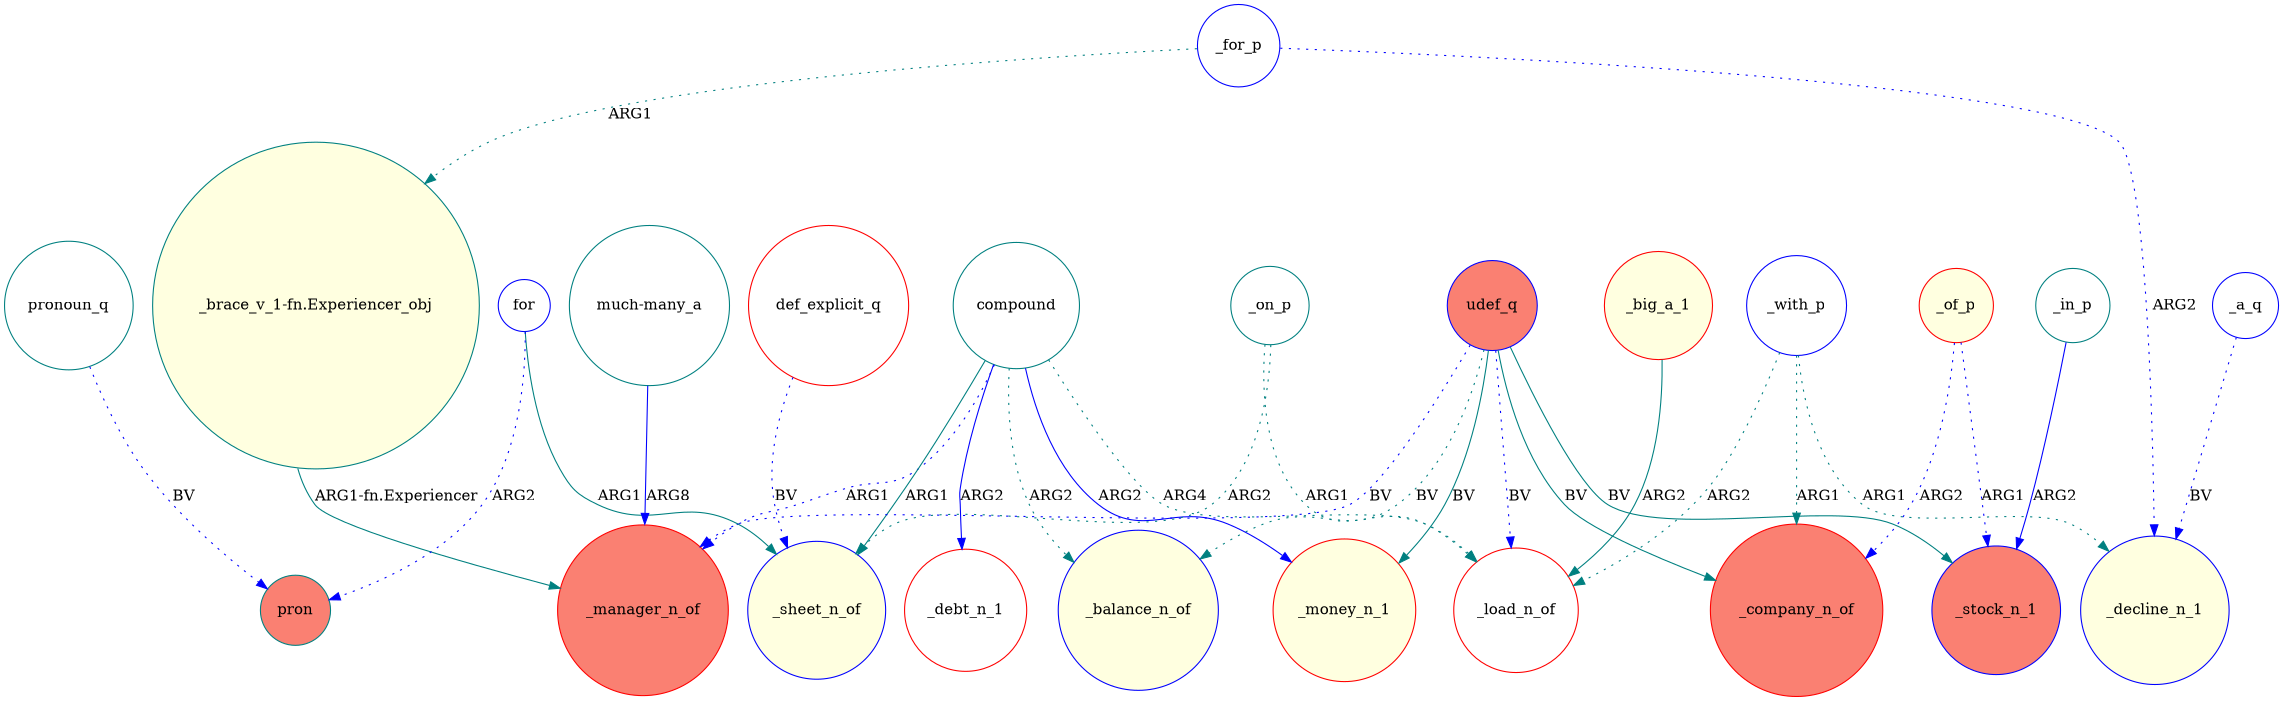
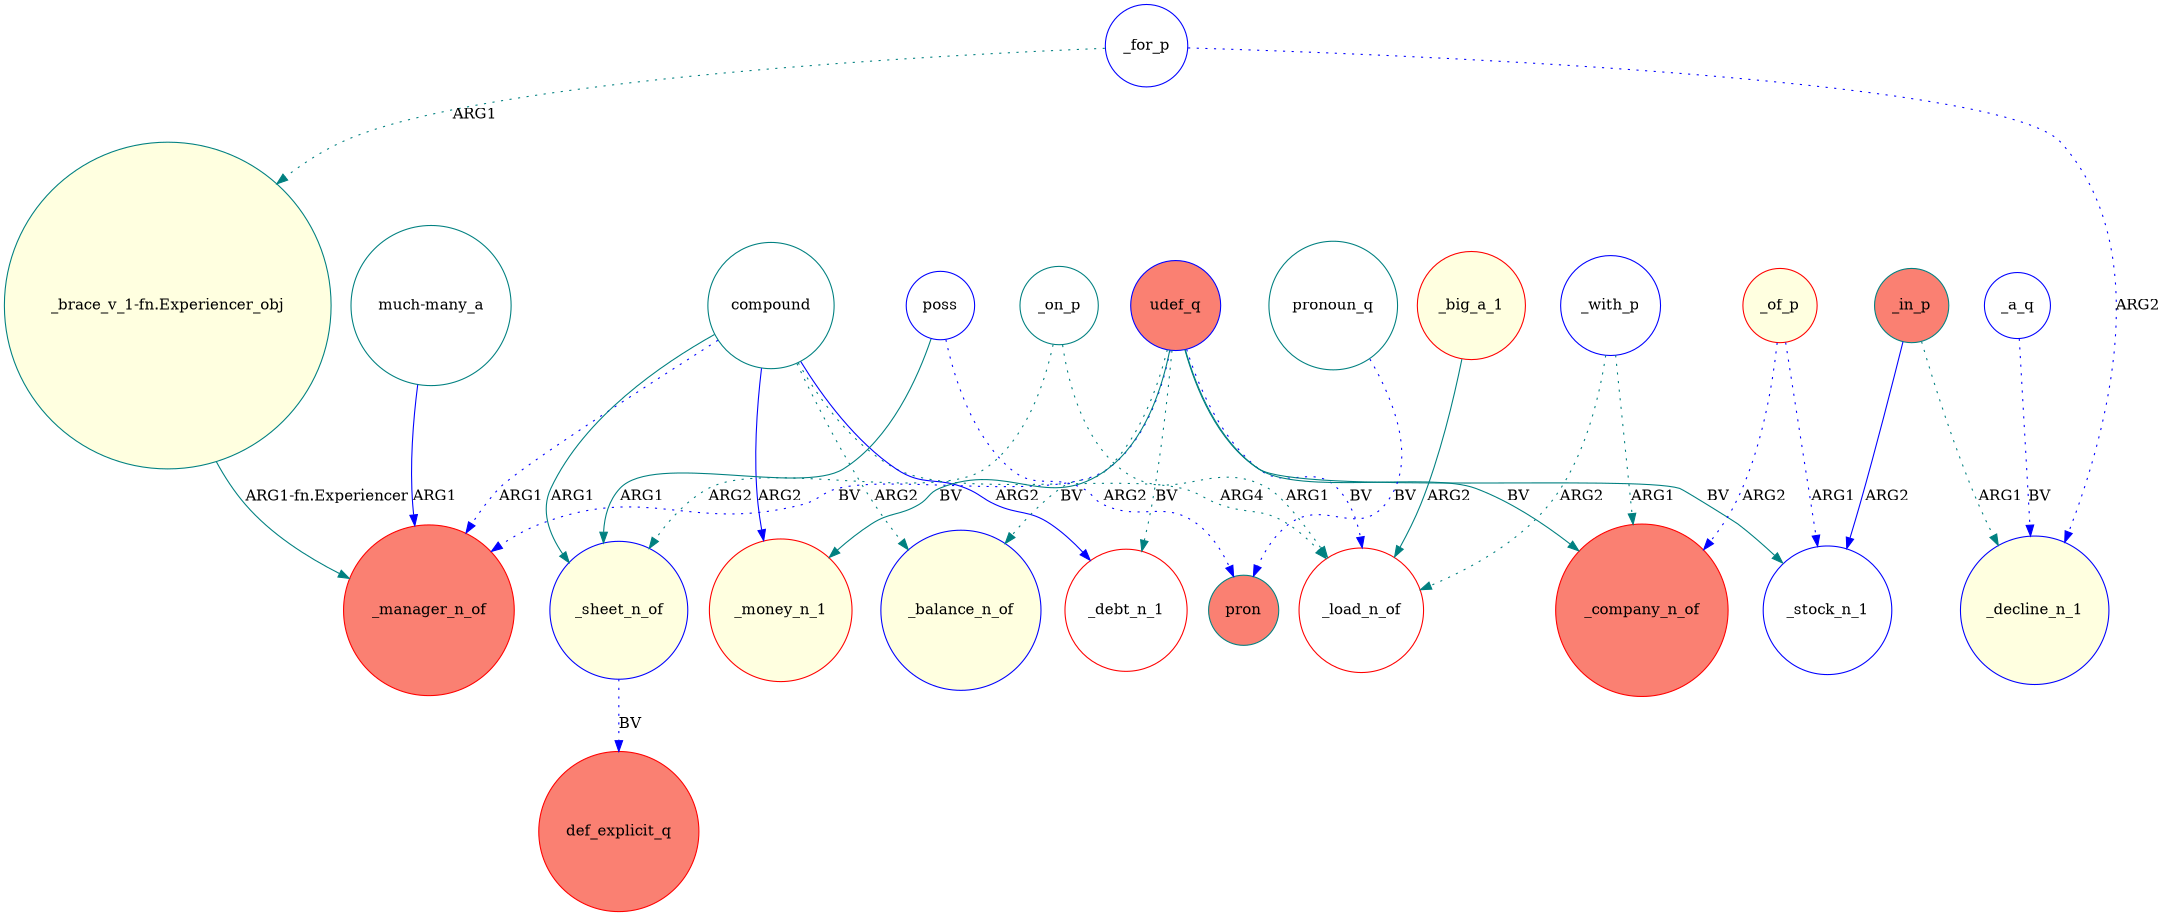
(524, 306) -> (940, 306)
(829, 306) -> (619, 832)
(2073, 306) -> (1912, 306)
none -> (1161, 446)
(773, 457) -> (619, 710)
(668, 496) -> (435, 496)
(1890, 515) -> (1953, 440)
(1996, 610) -> (1827, 610)
